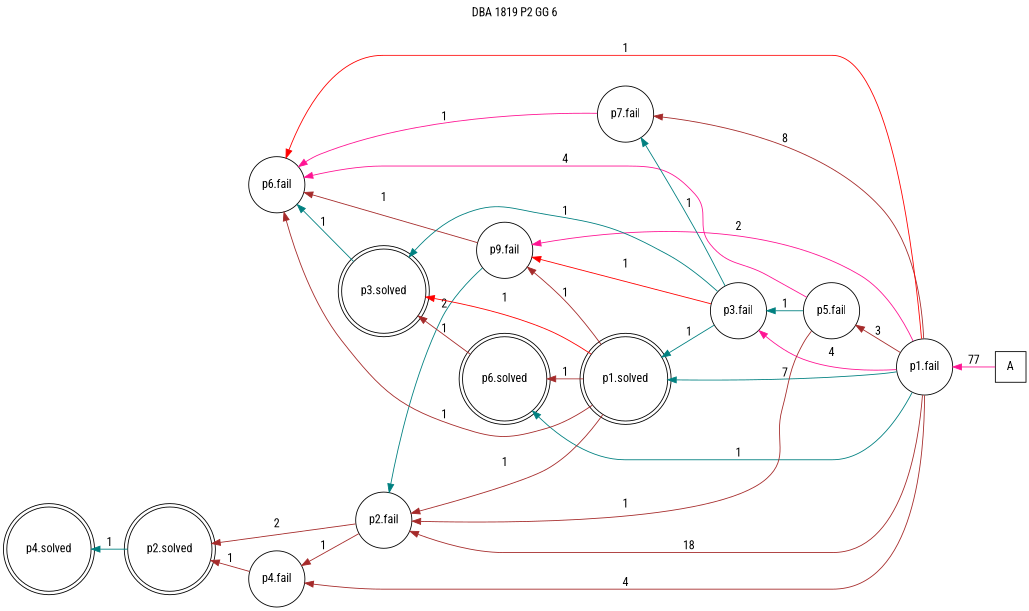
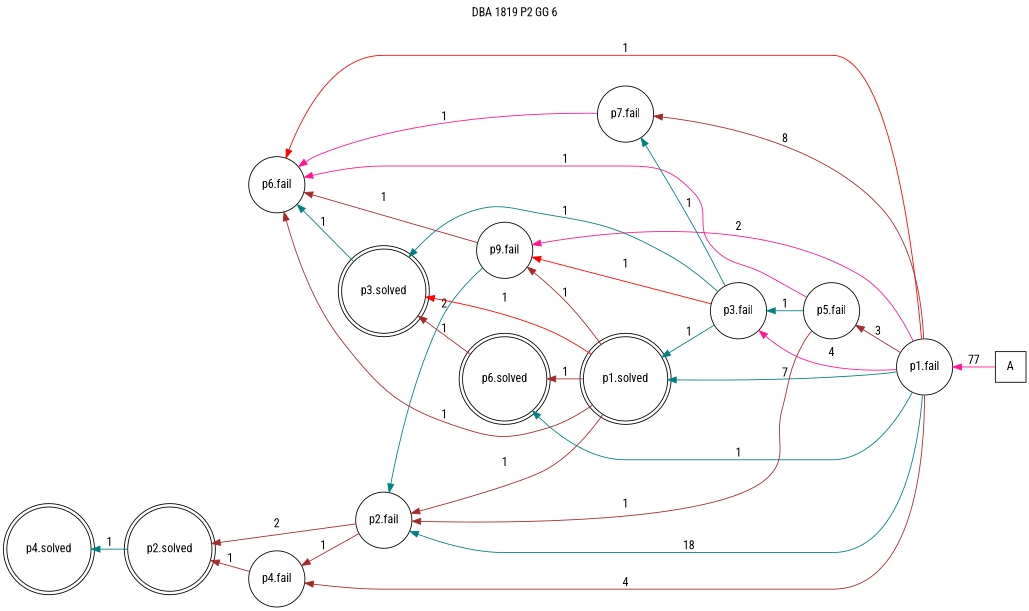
(565, 160) -> (565, 160)
(723, 553) -> (723, 553)
